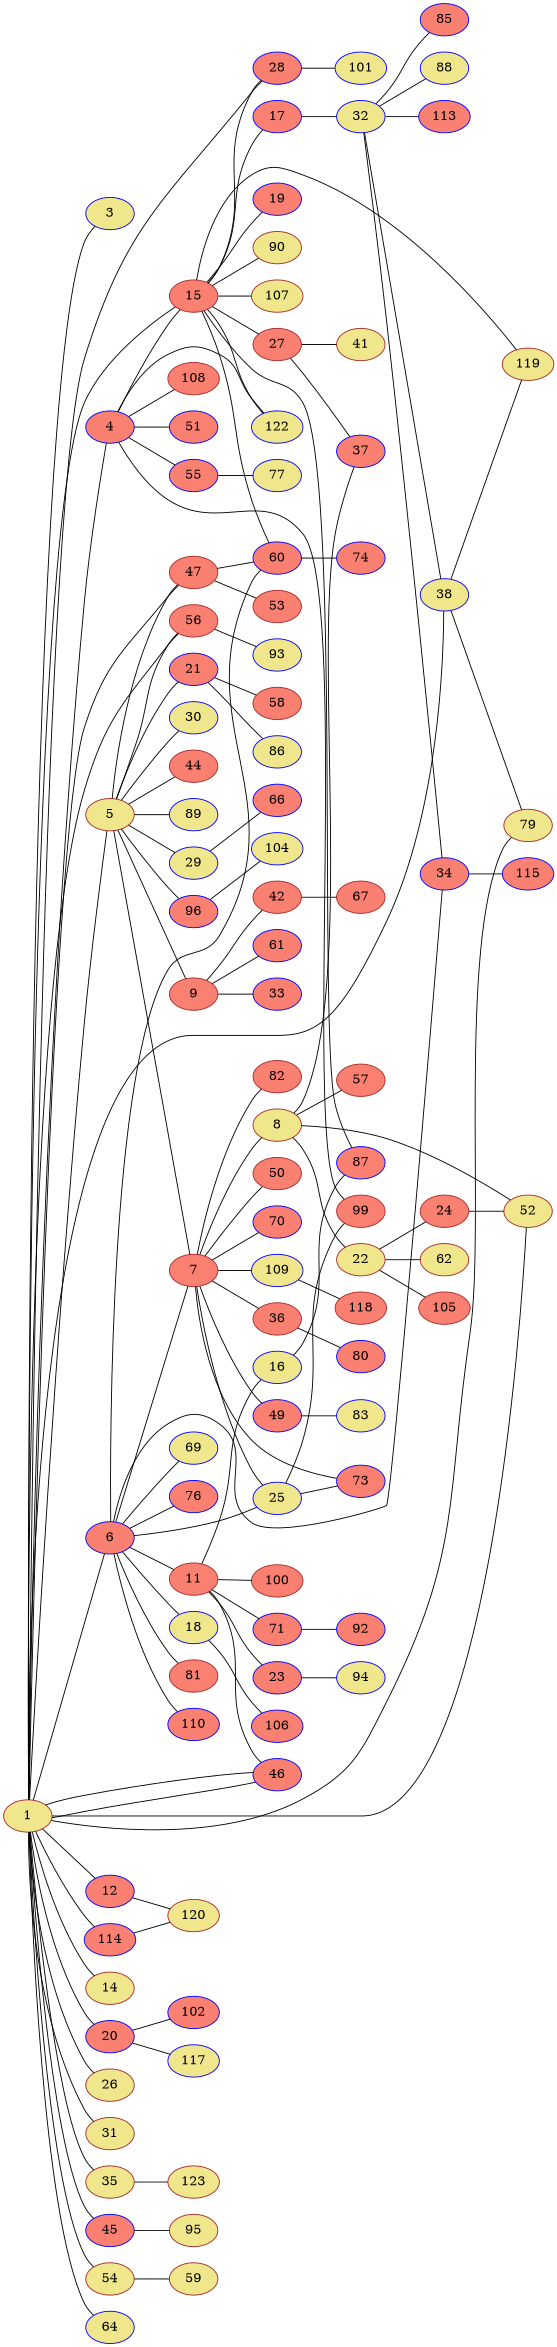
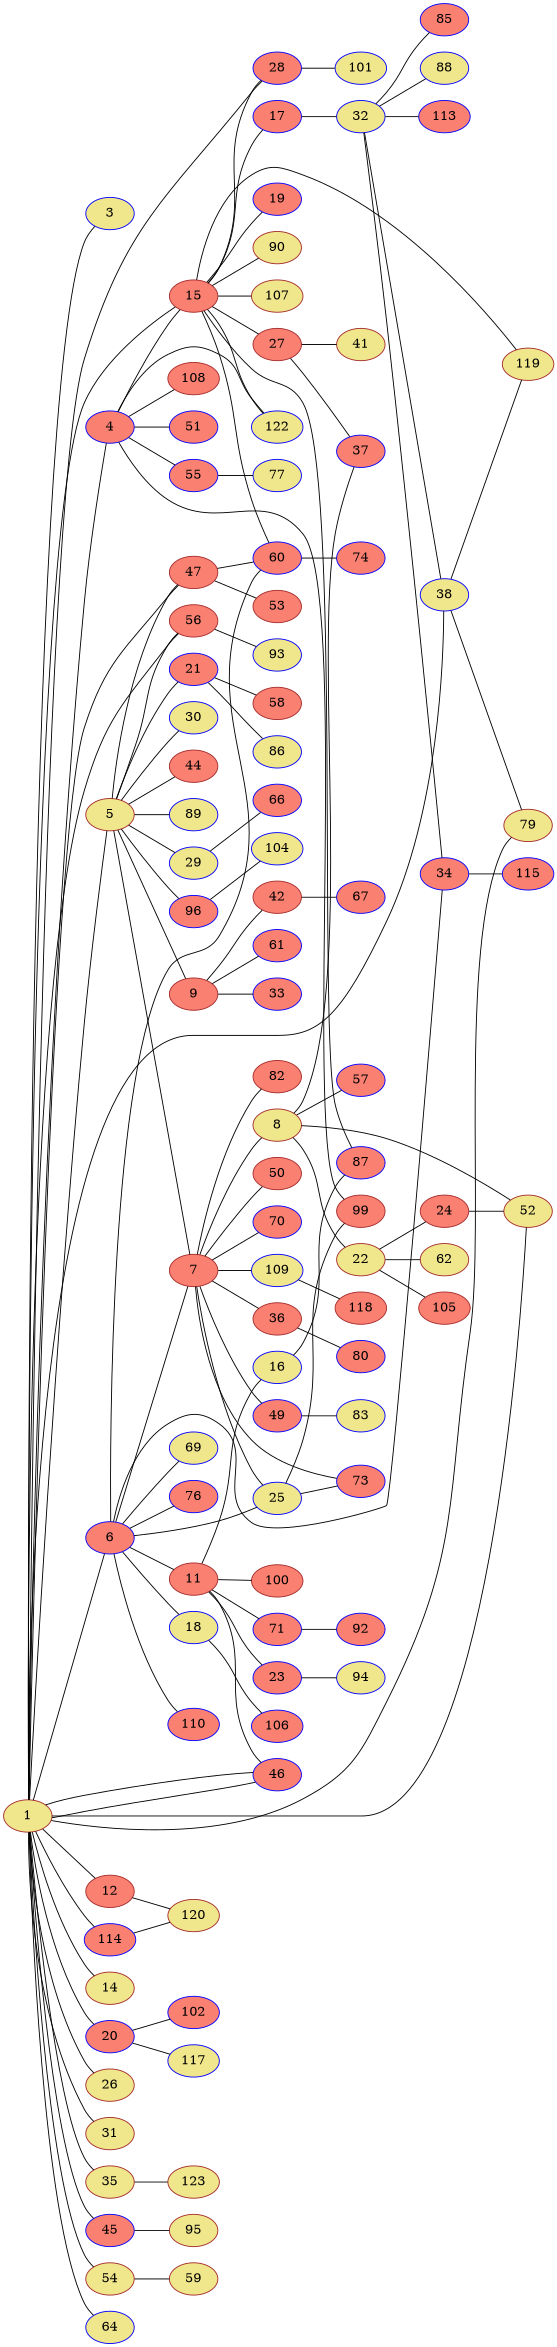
(361, 897) -> (361, 897)
(361, 1080) -> (361, 1080)
(194, 1676) -> none
(110, 1891) -> (110, 1891)
